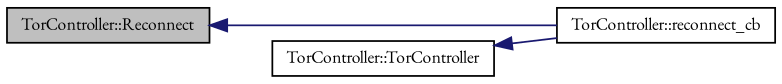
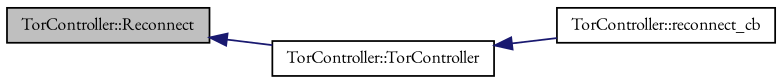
(392, 25) -> (250, 42)
